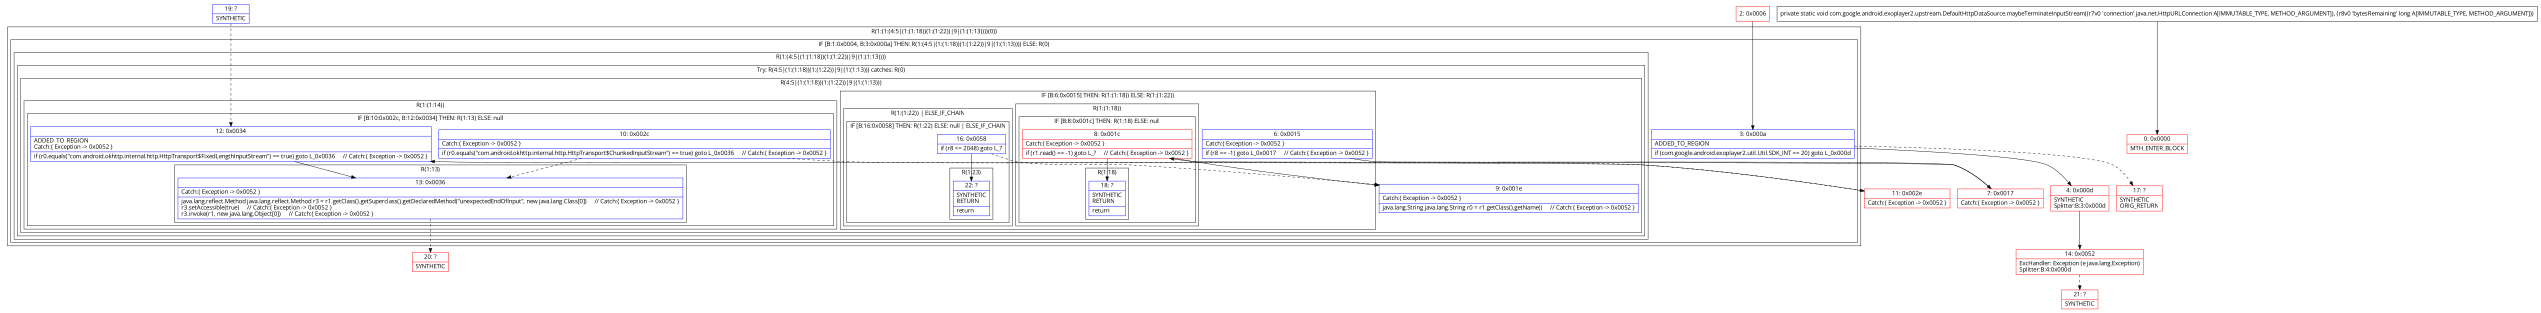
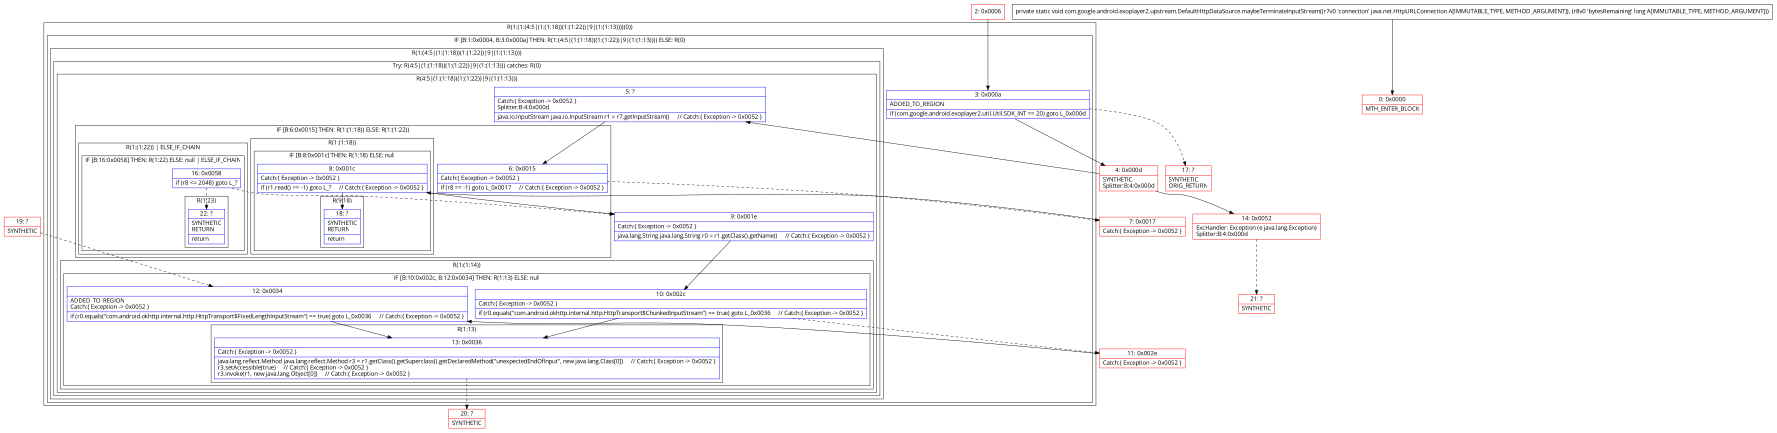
(231, 14) -> (22, 227)
none -> (630, 105)
(1107, 144) -> (342, 178)
(971, 160) -> (207, 199)
(1672, 162) -> (815, 192)
(546, 168) -> (583, 328)
(1107, 173) -> (342, 201)
(2080, 206) -> (1129, 186)
none -> (709, 264)
